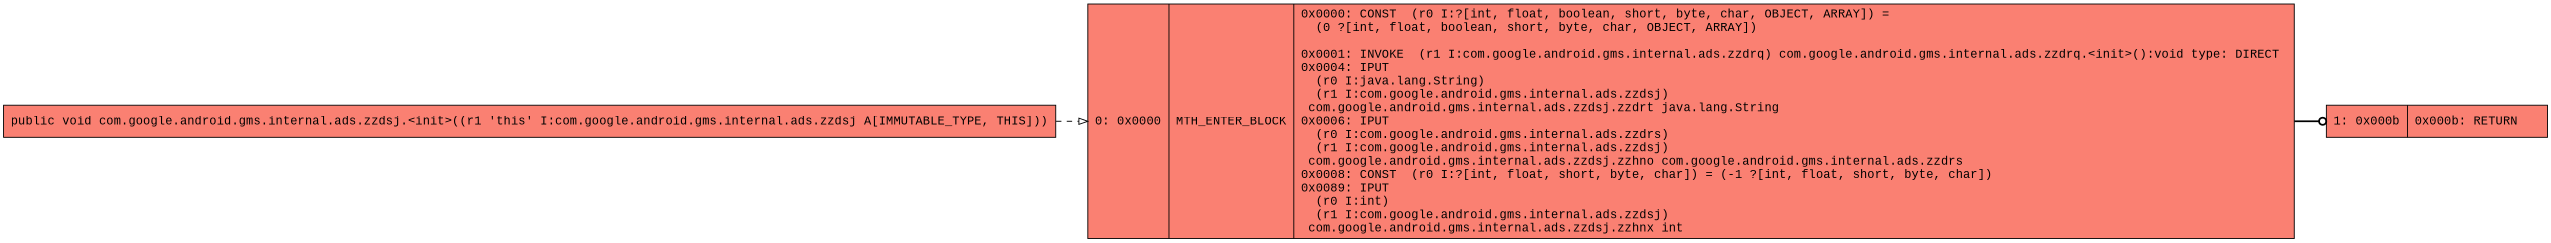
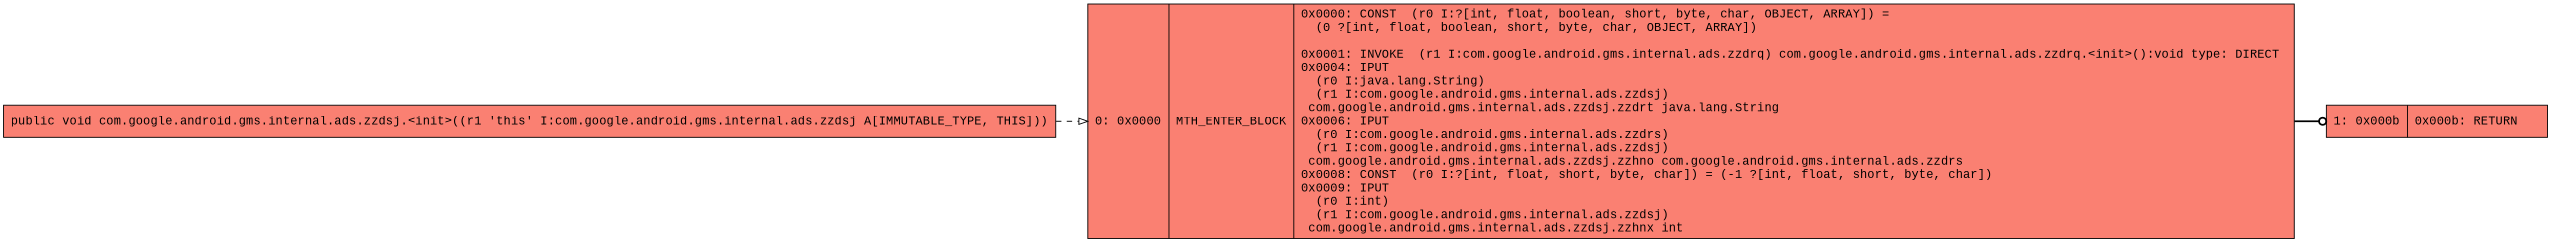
(1353, 188) -> (1353, 188)
